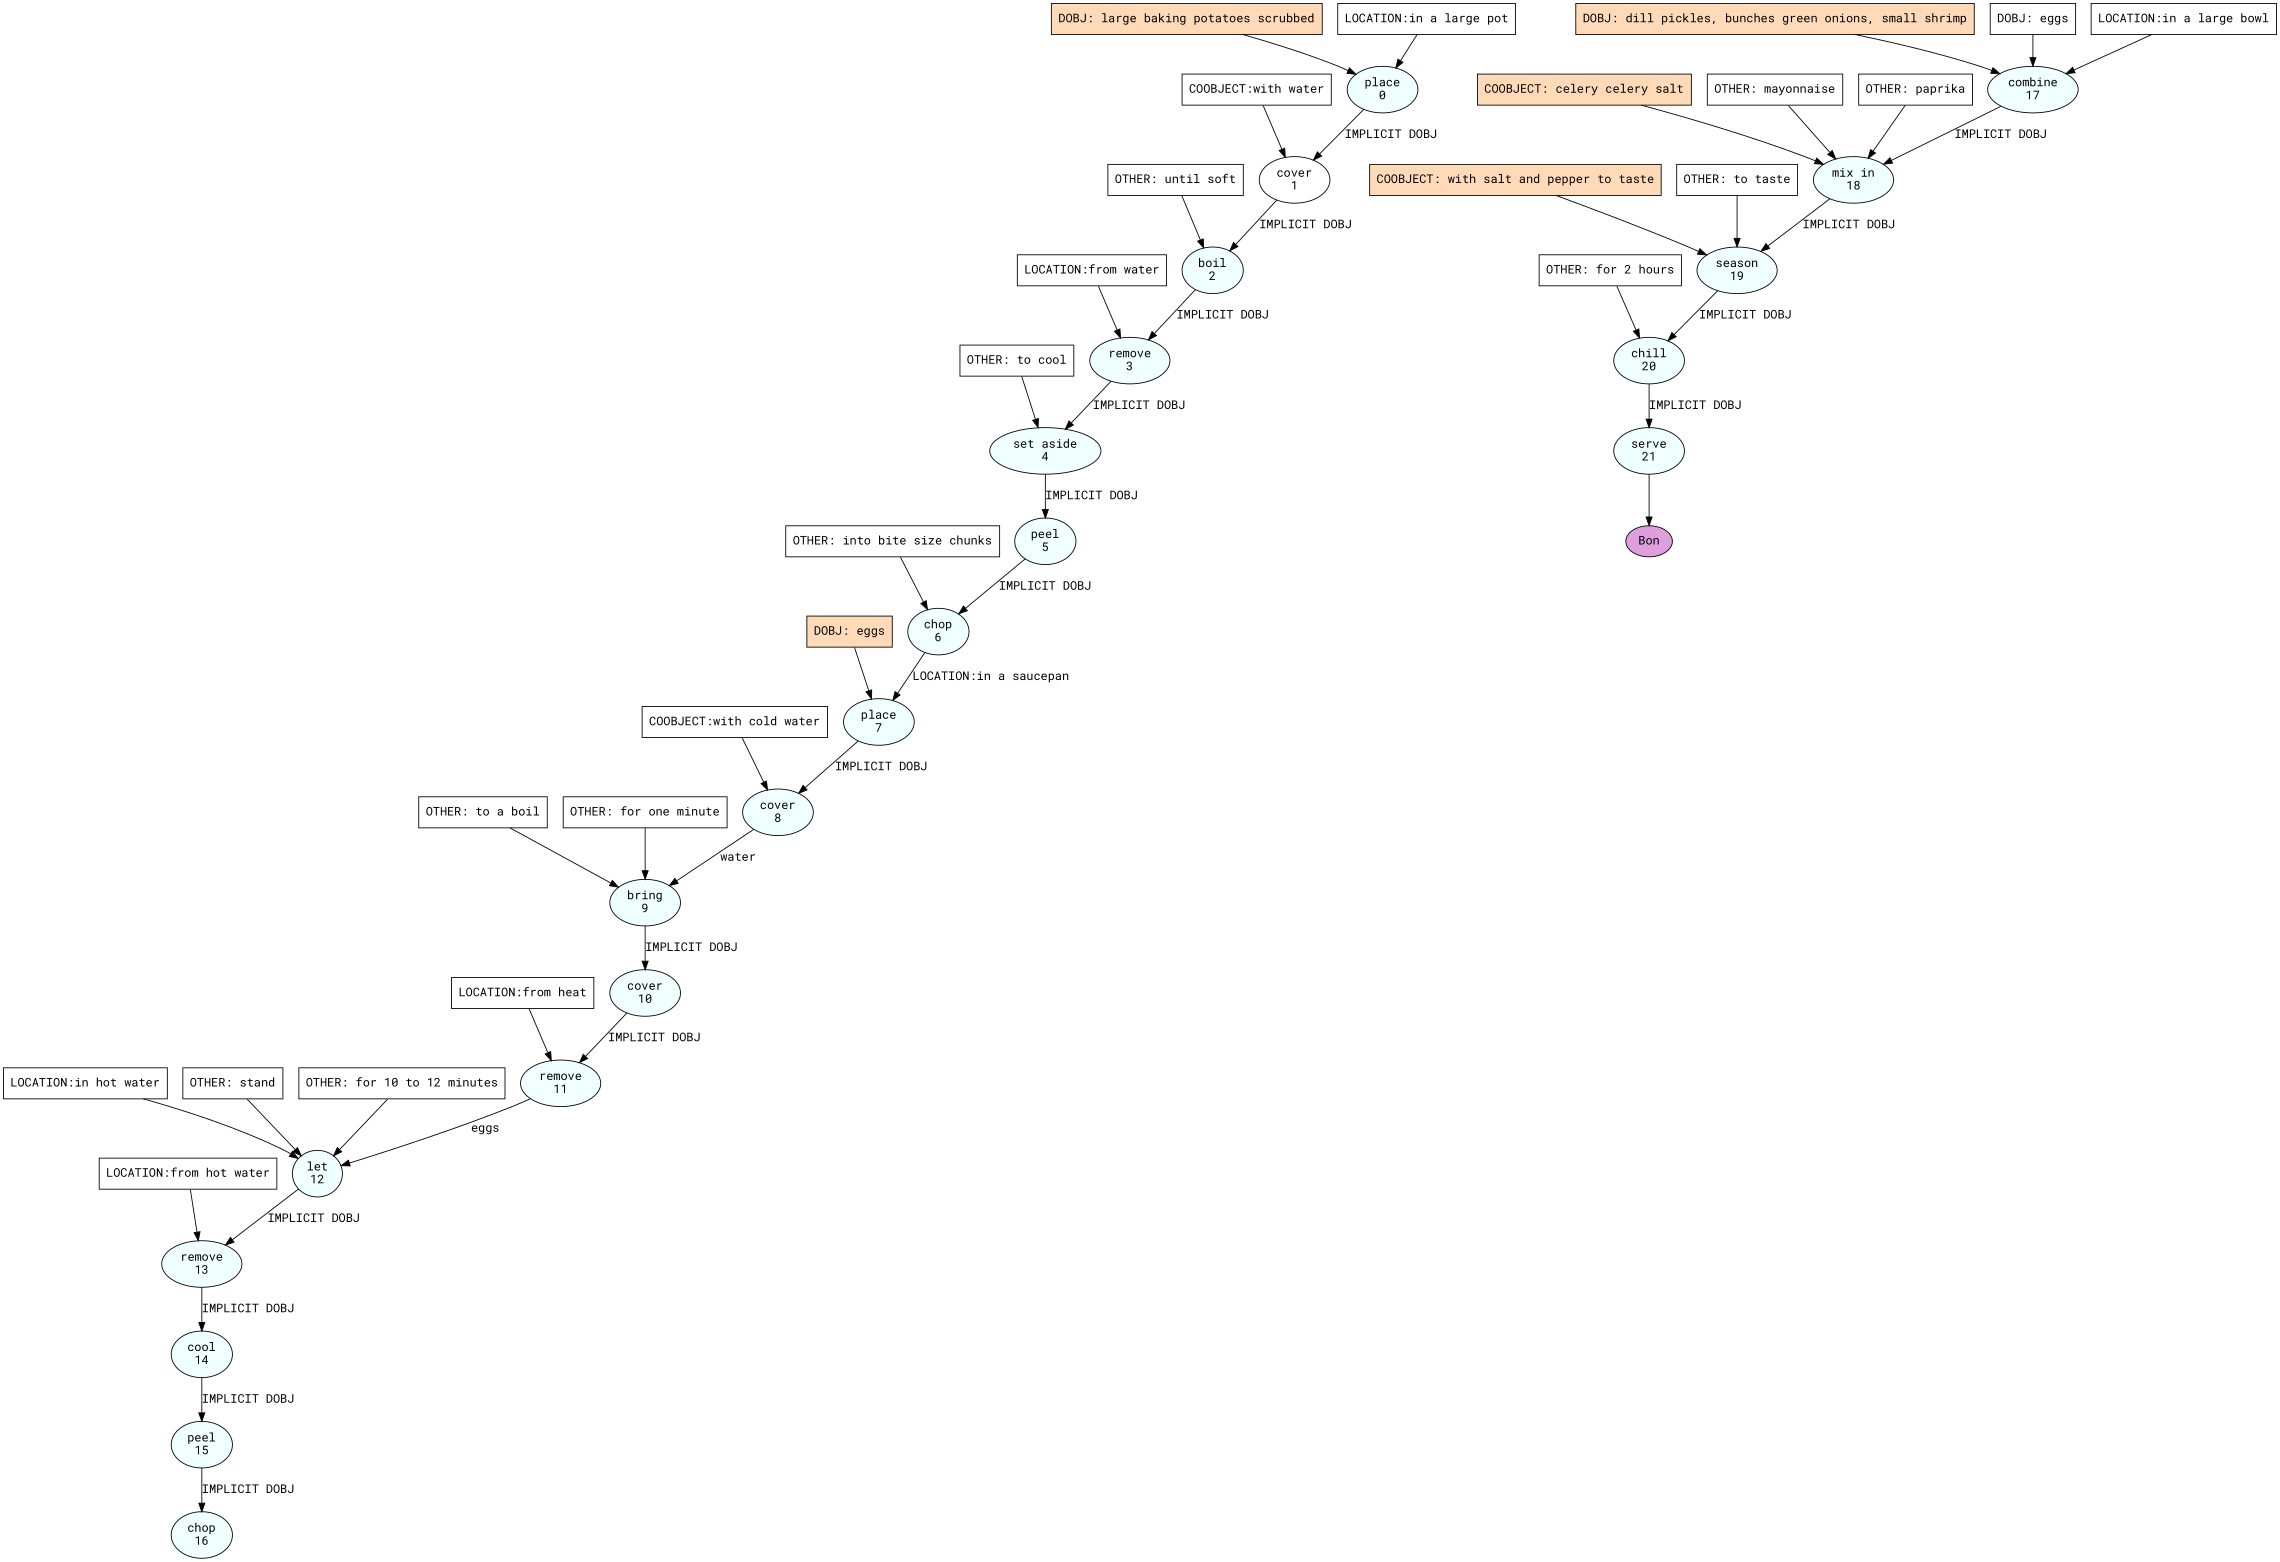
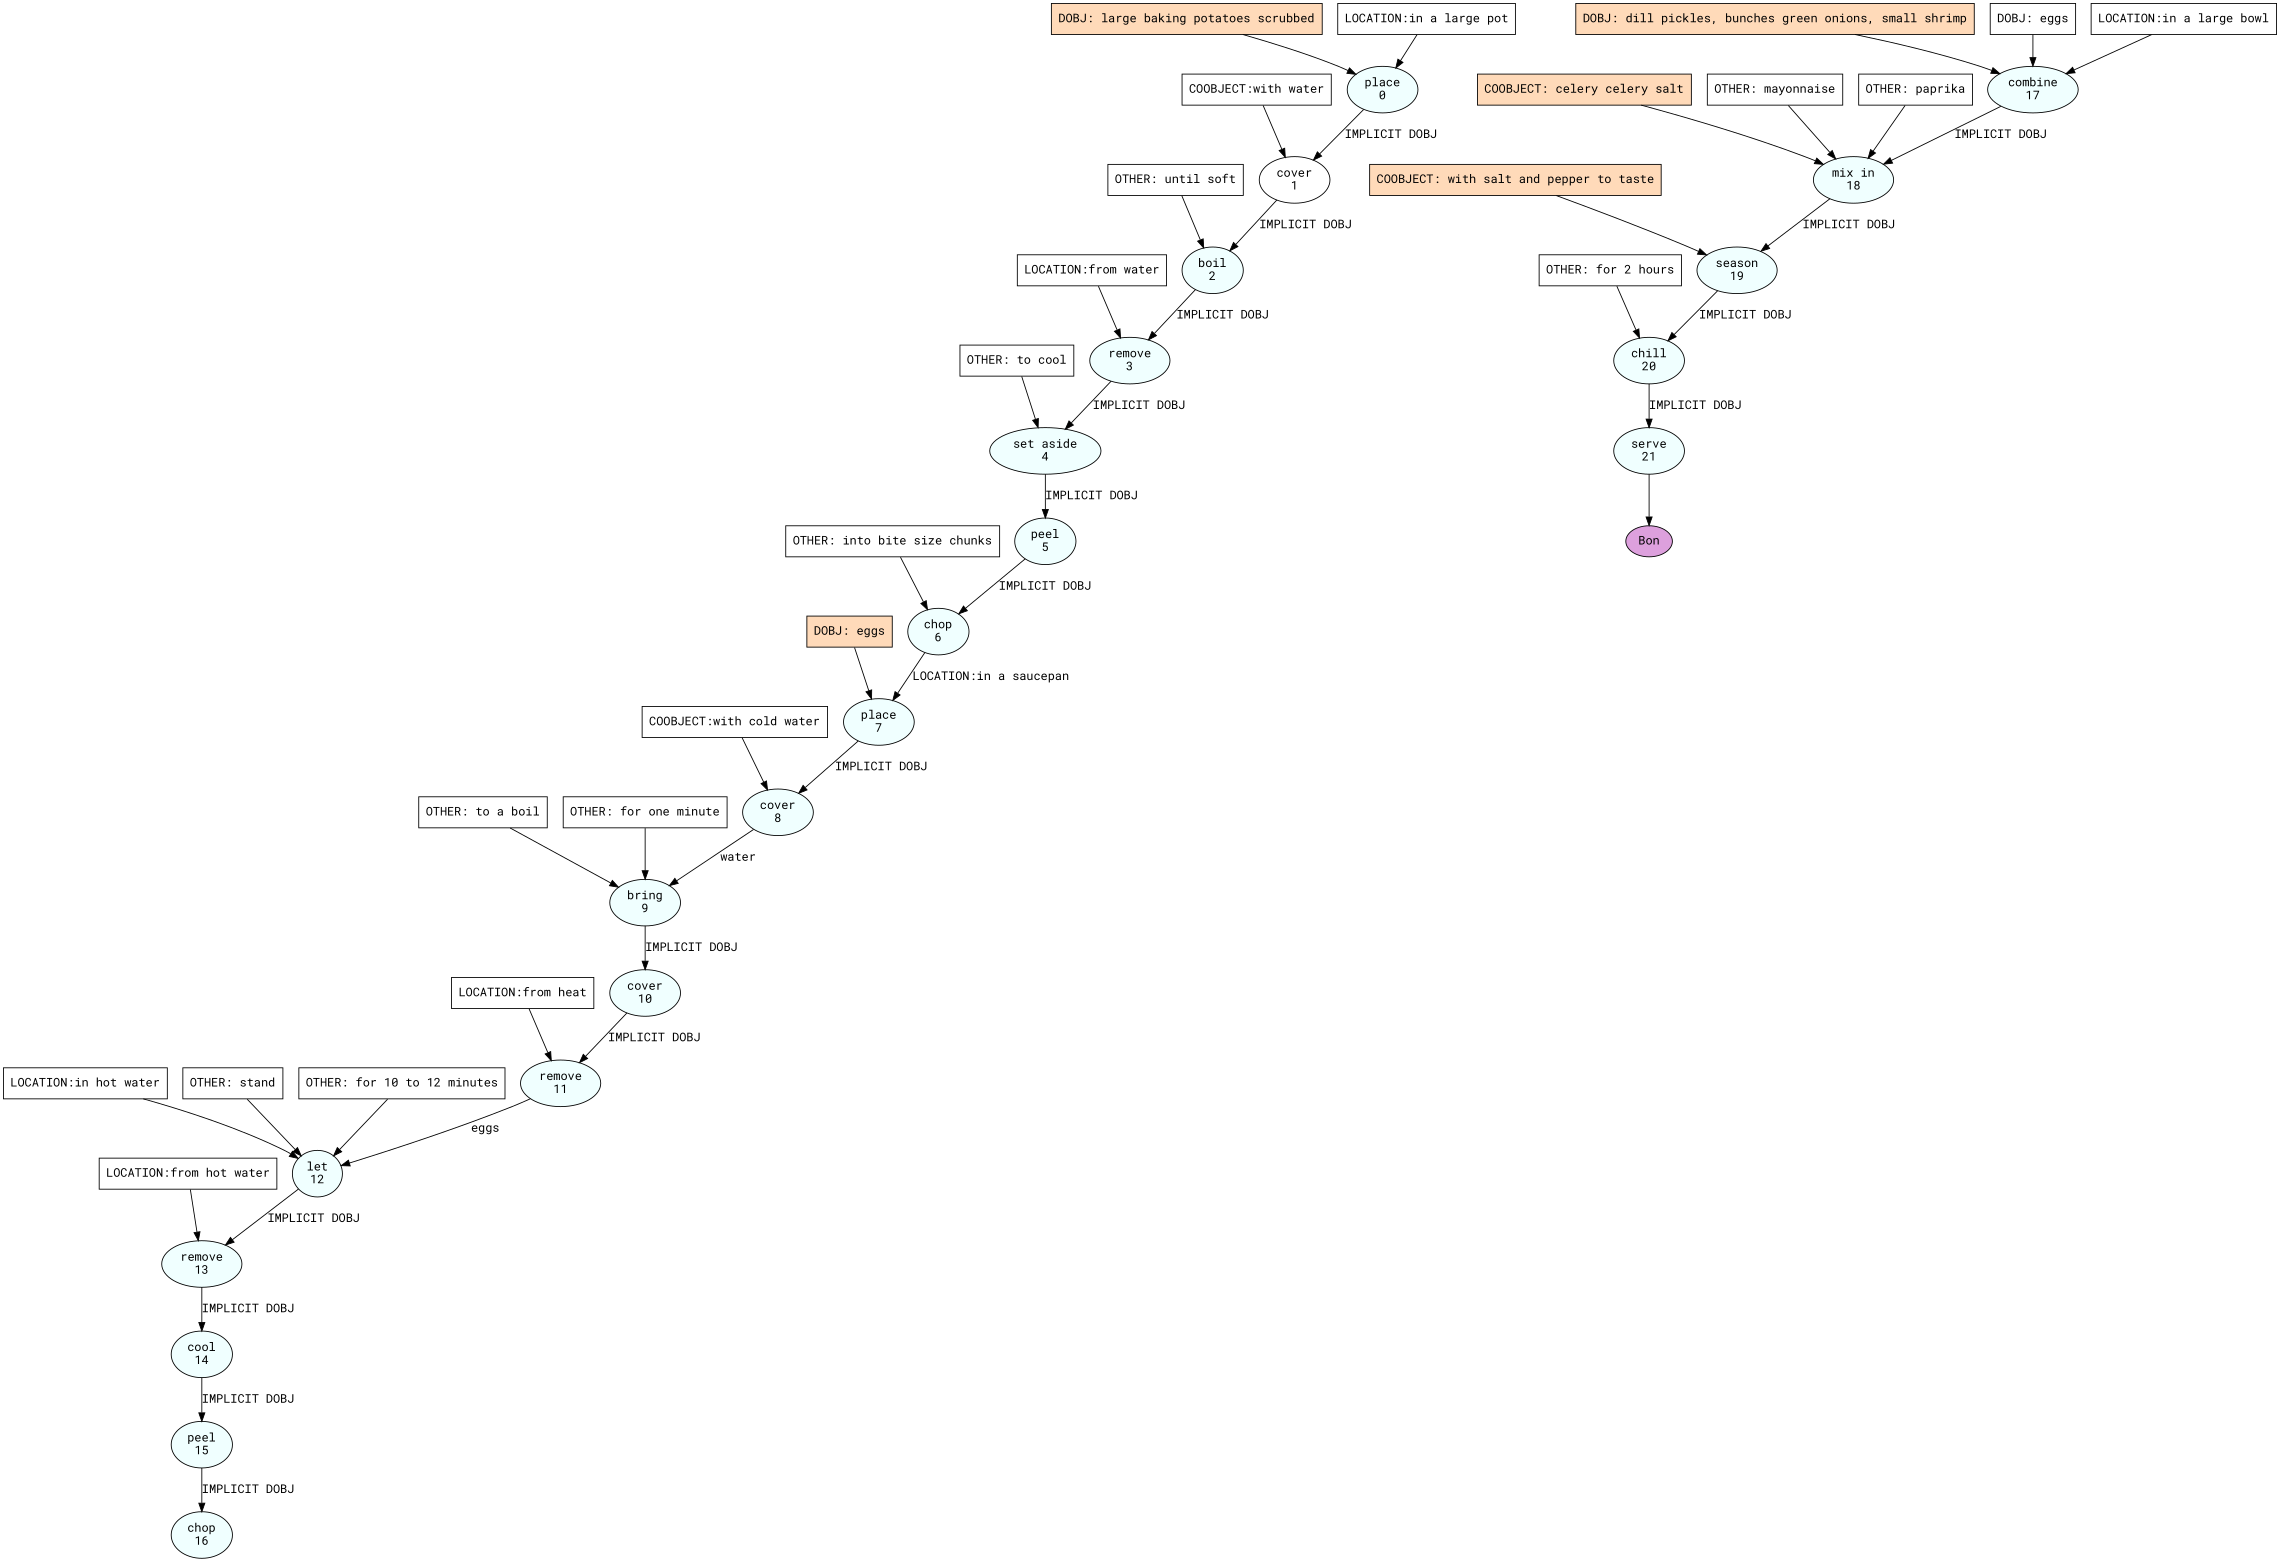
(1737, 180) -> none
